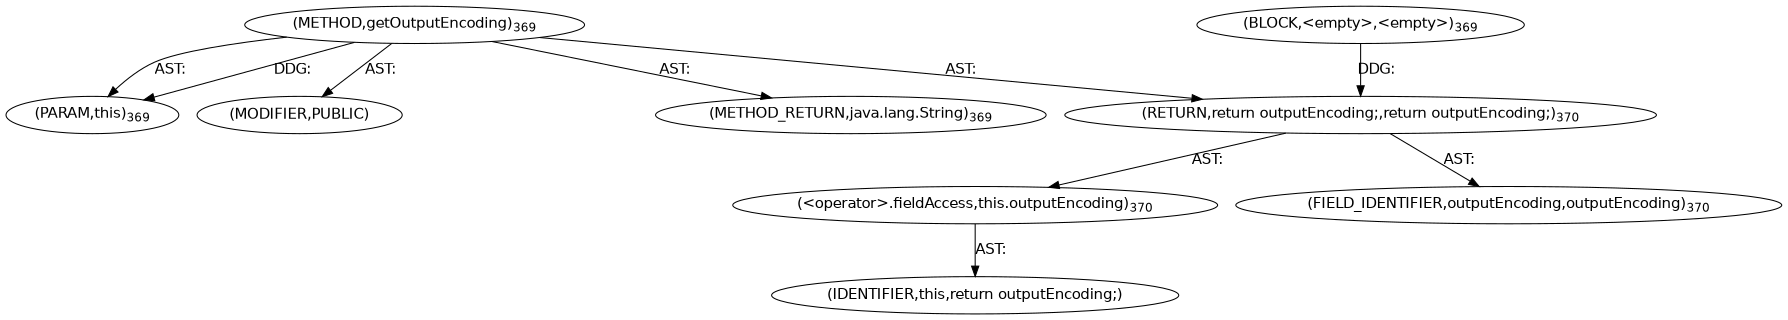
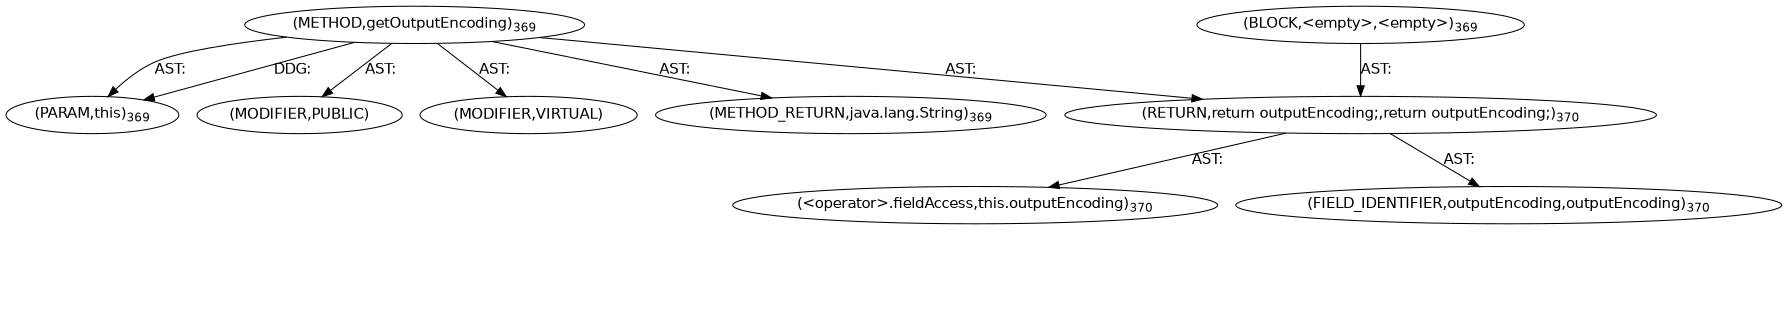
(1379, 70) -> (1379, 70)
none -> (529, 115)
(975, 295) -> none
